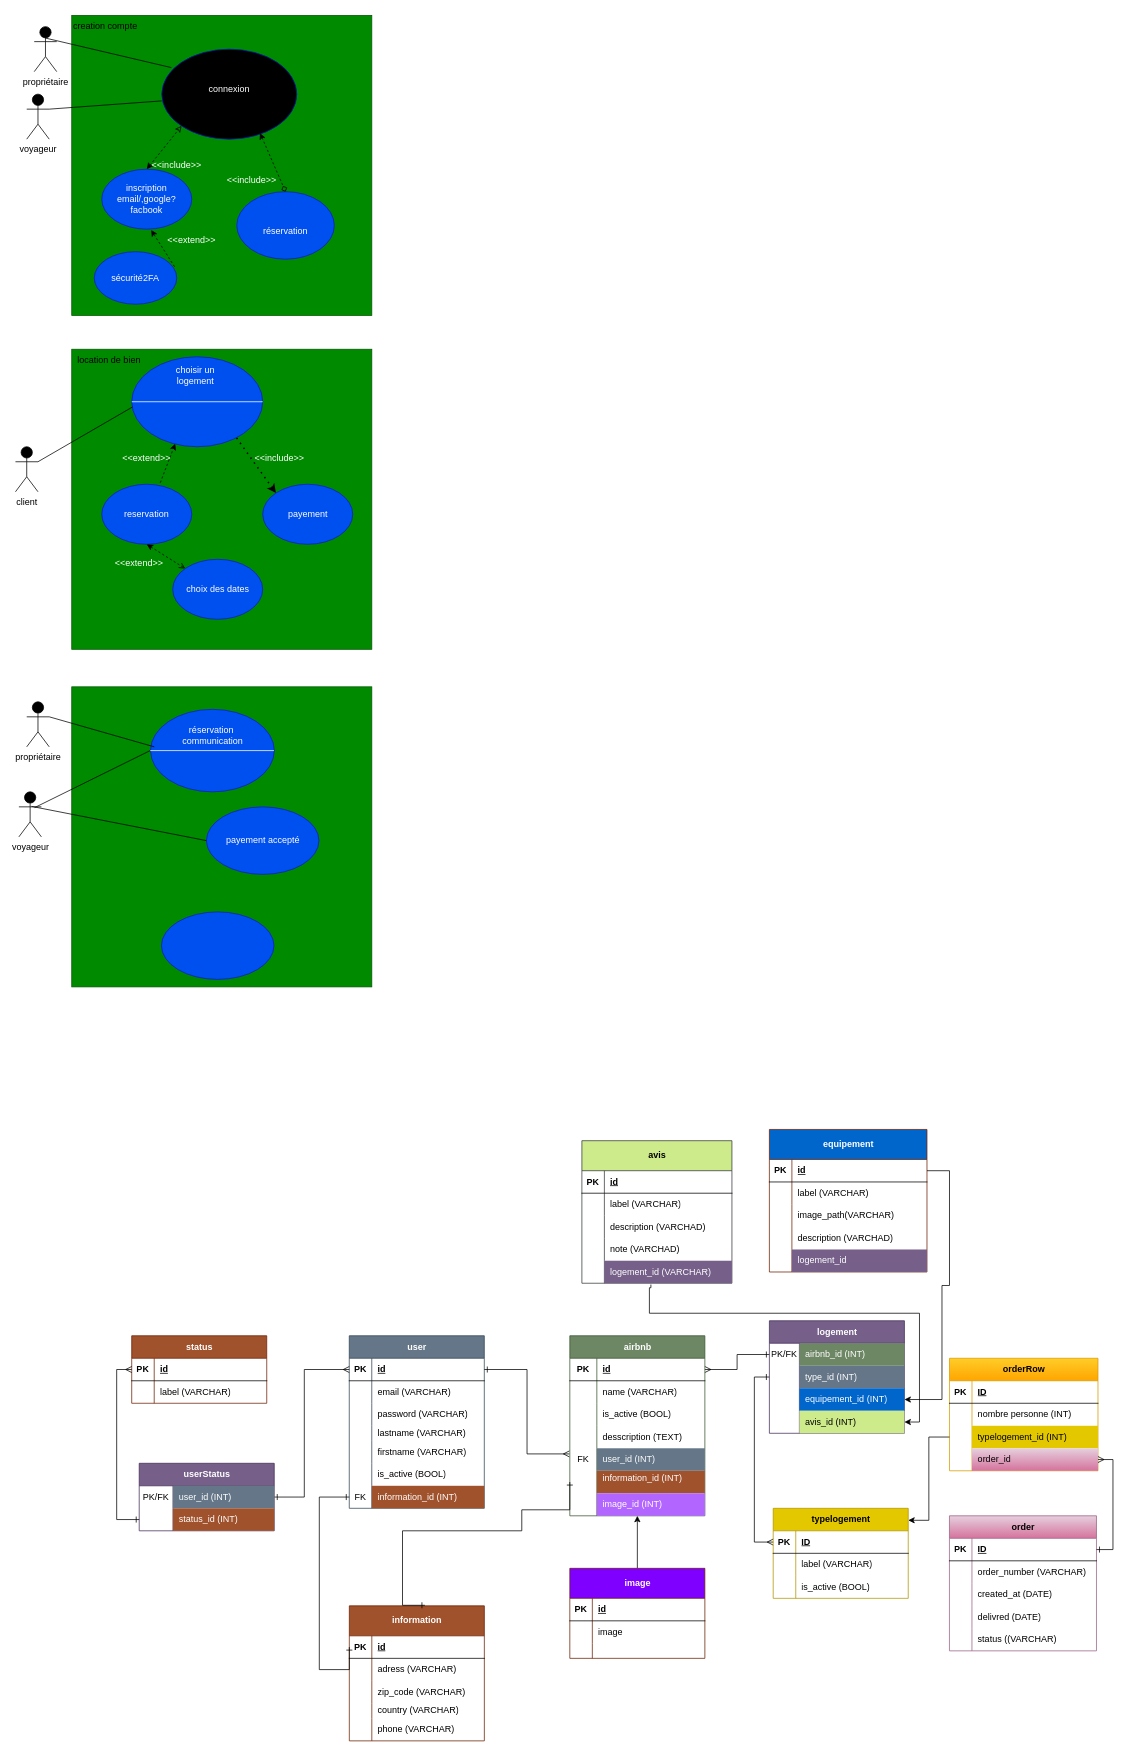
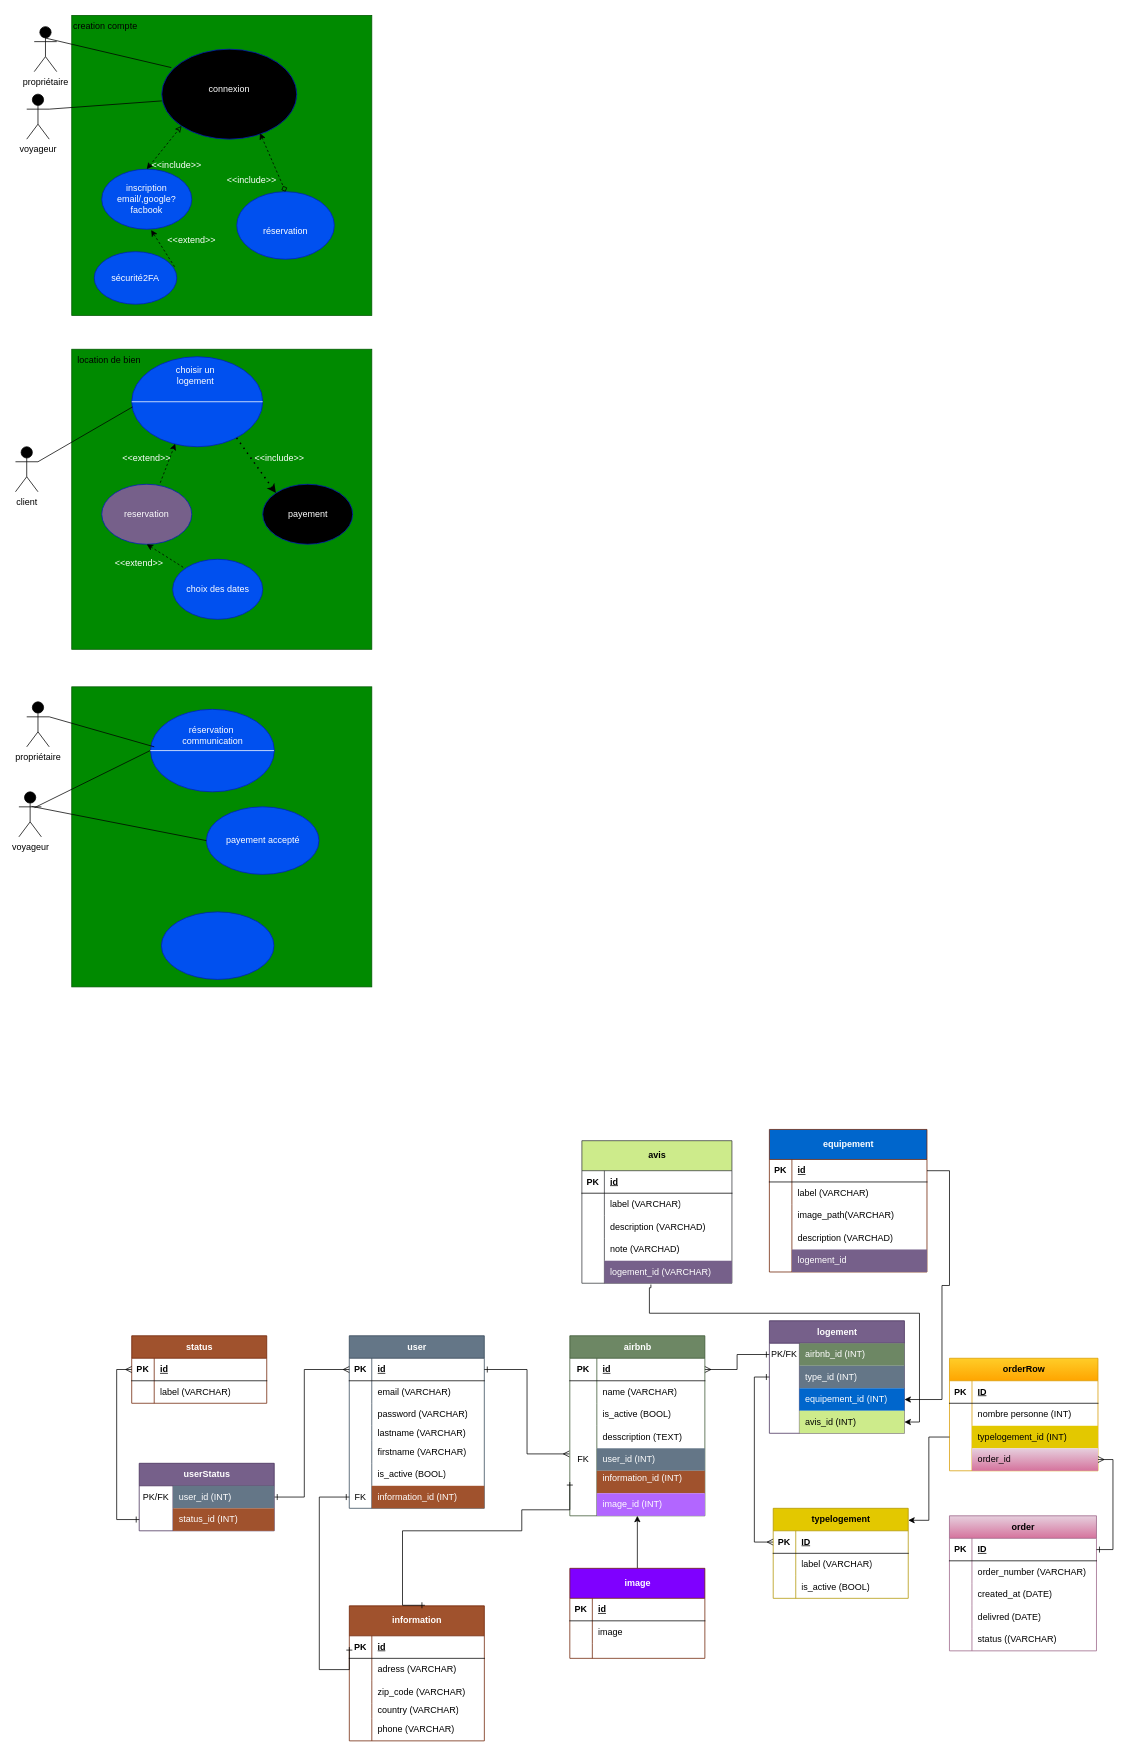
(147, 514) -> (147, 514)
(308, 514) -> (308, 514)
(181, 566) -> (182, 566)
